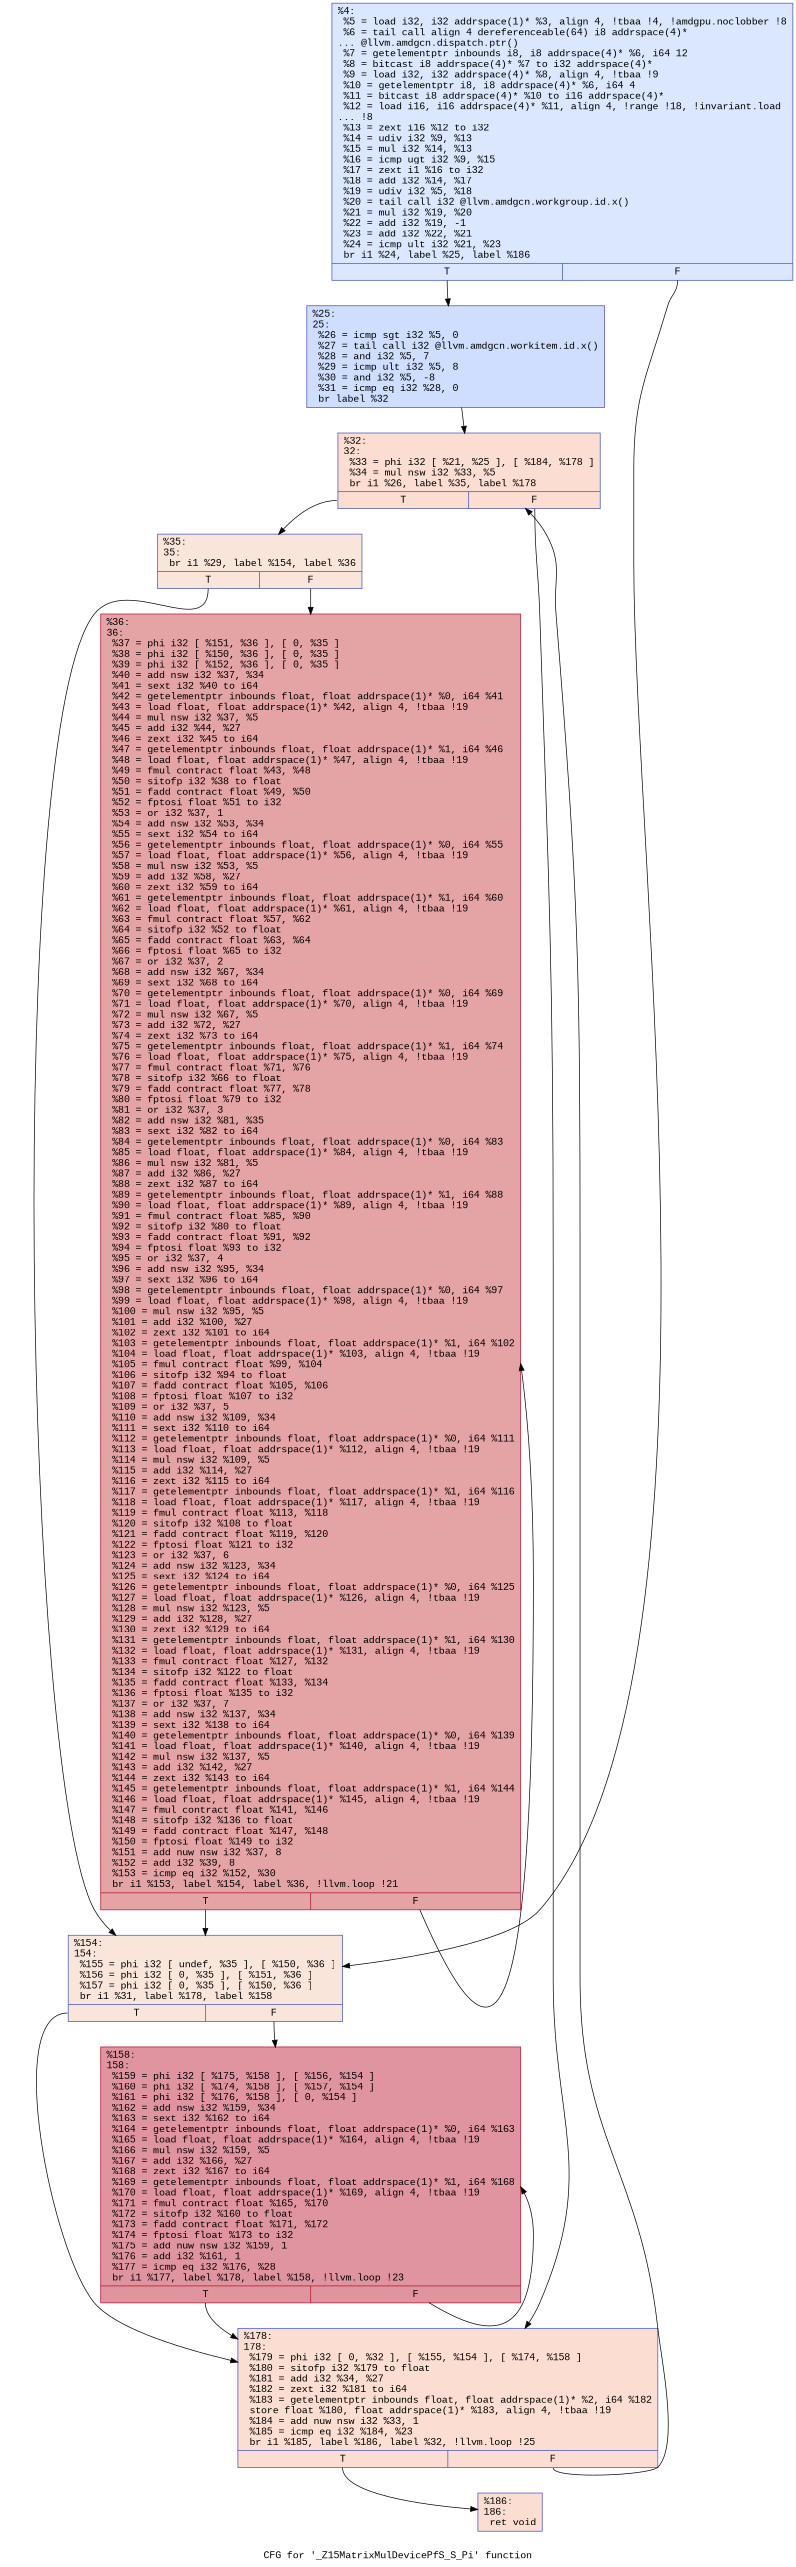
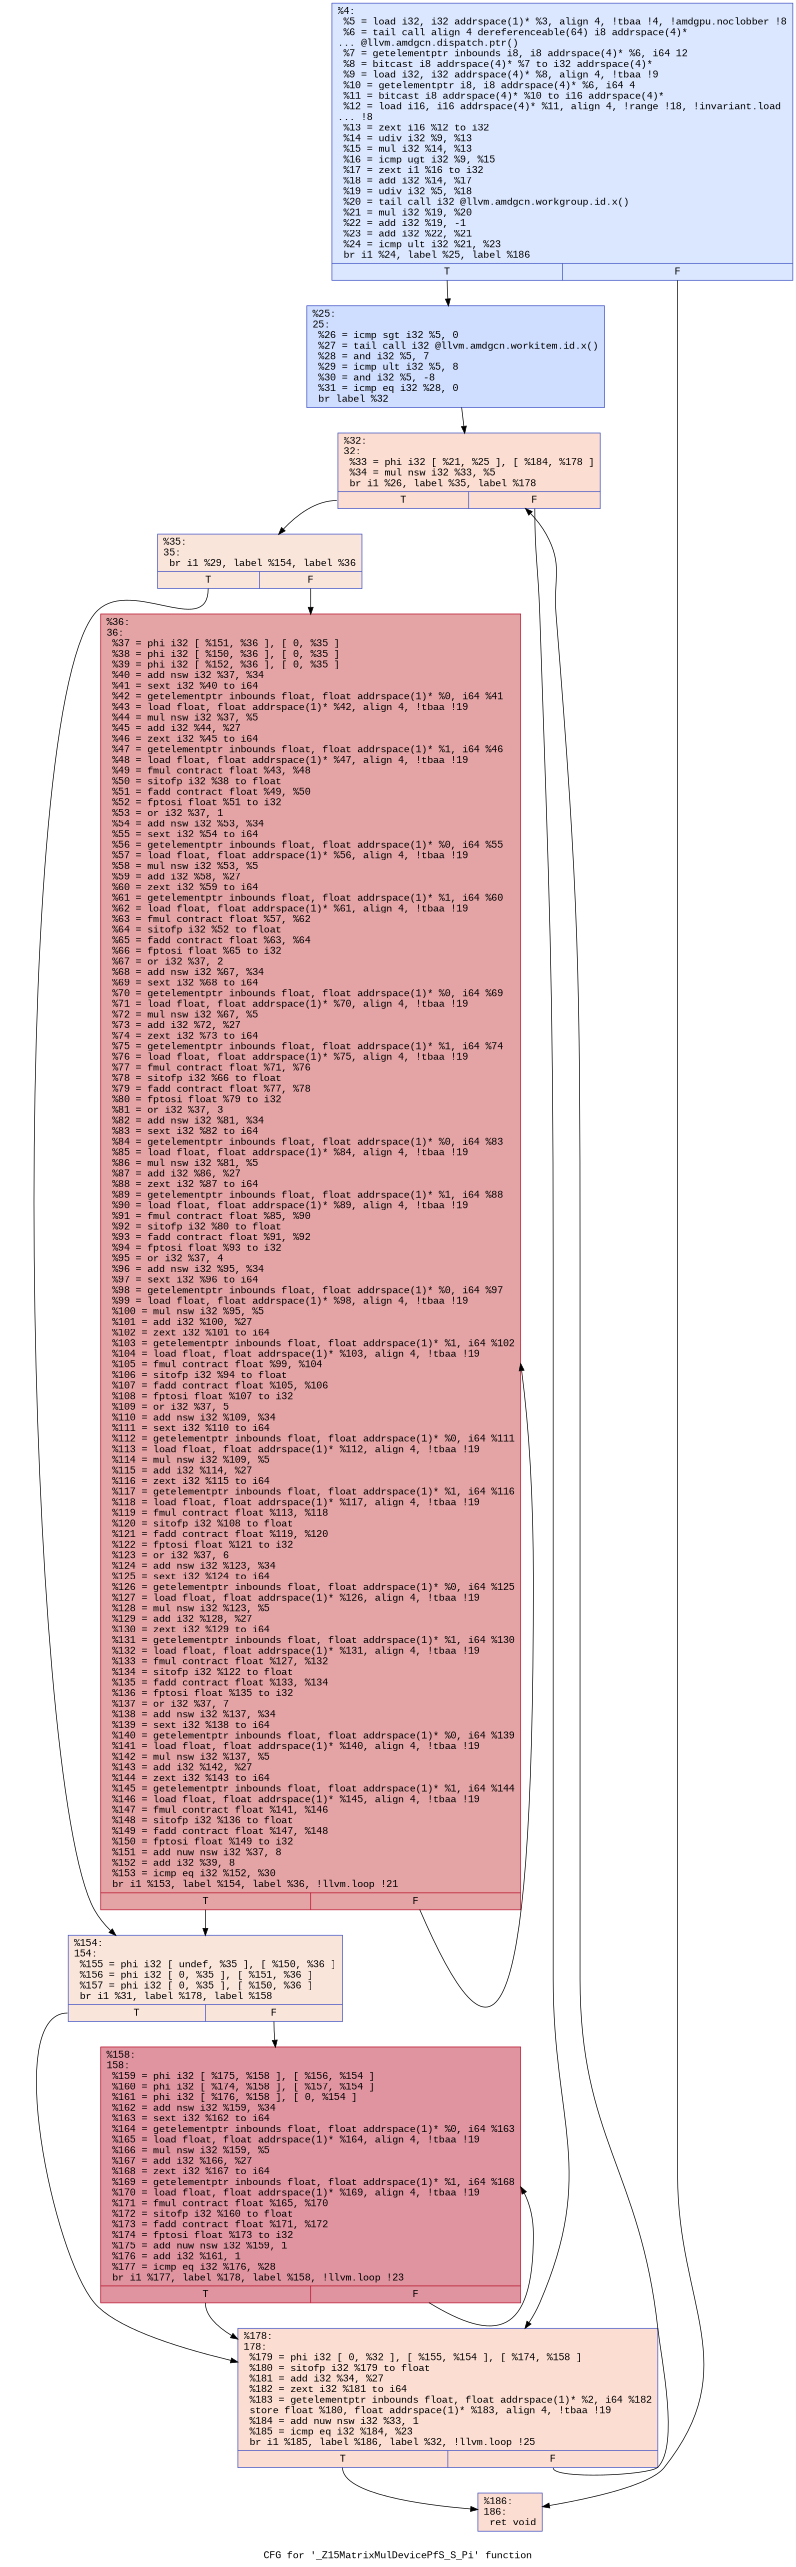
(185, 1121) -> (185, 1121)
(660, 1202) -> (678, 1441)
